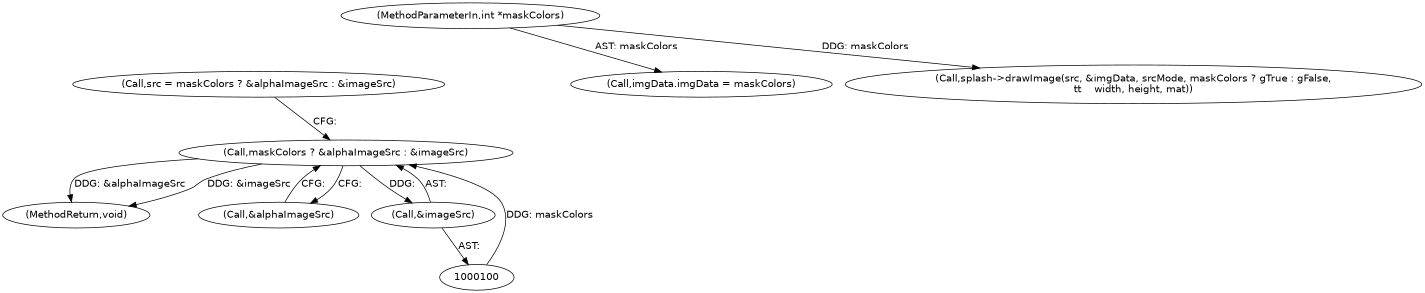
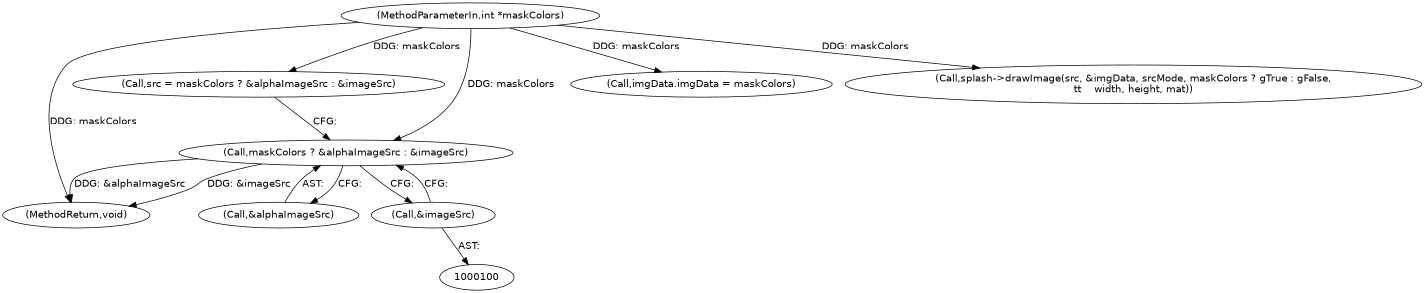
none -> (143, 43)
none -> (358, 46)
(636, 47) -> (636, 47)
(315, 184) -> (315, 184)
(404, 184) -> (404, 184)
(438, 184) -> (438, 184)
(492, 193) -> (456, 97)
